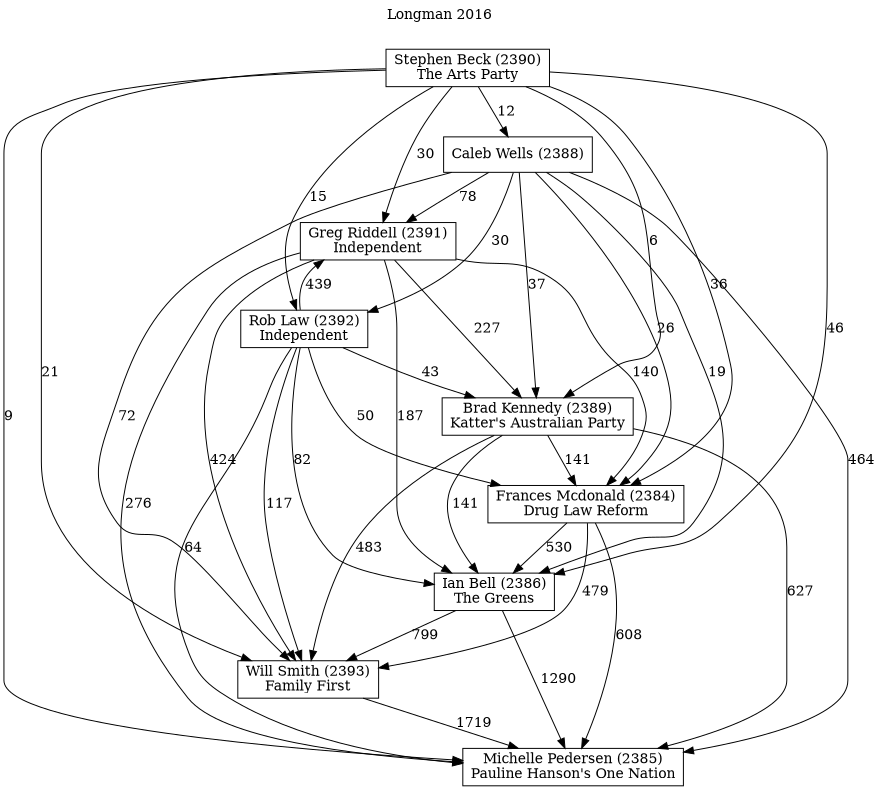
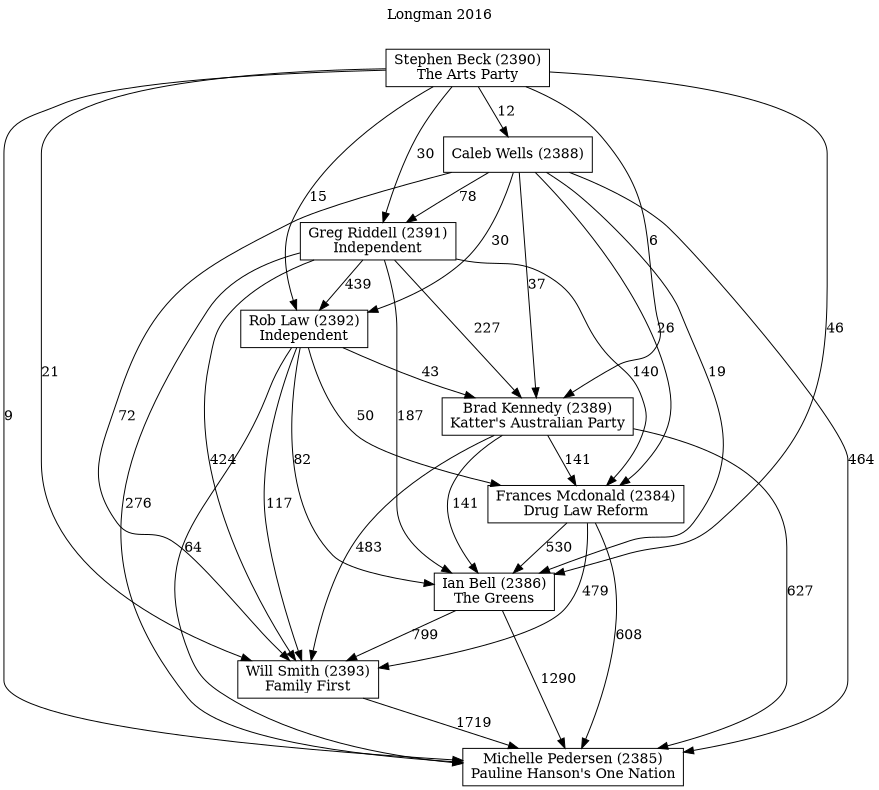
(704, 275) -> none
(302, 286) -> (345, 281)
